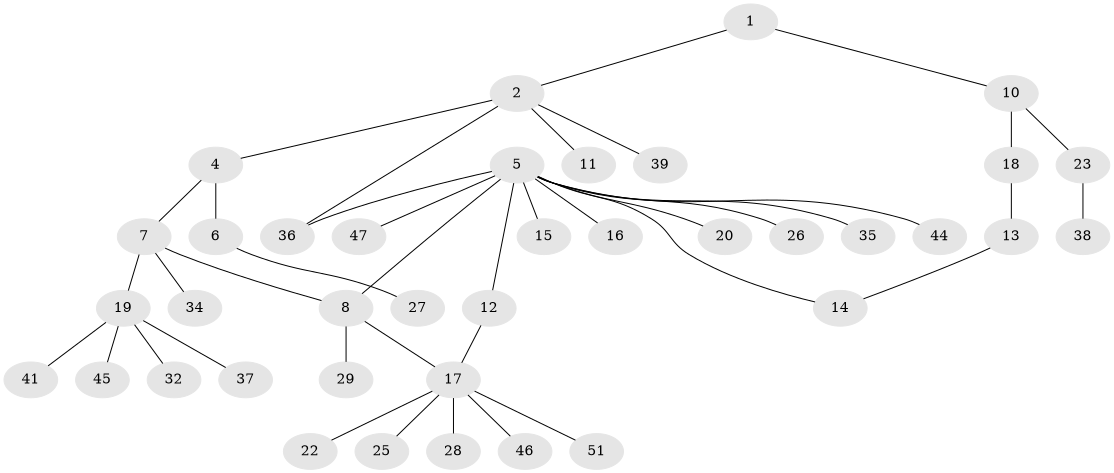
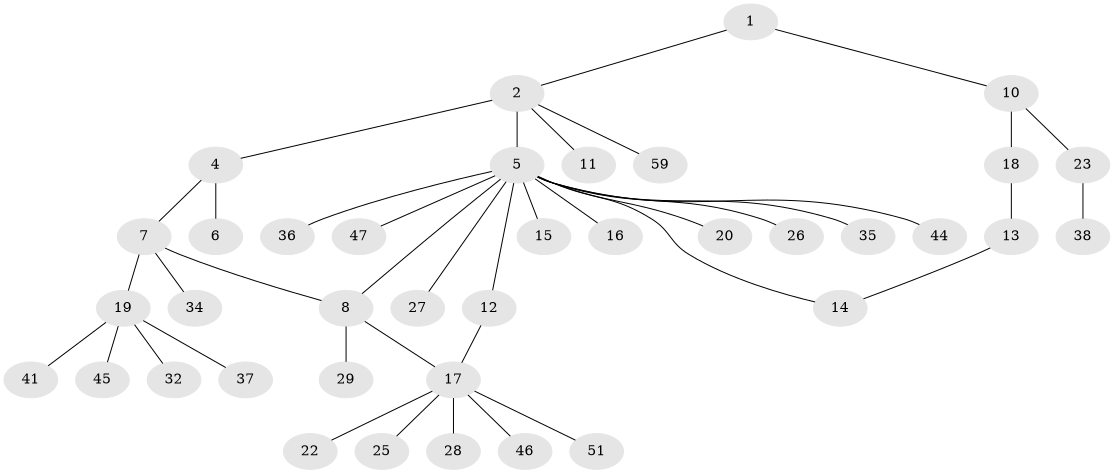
(402, 165) -> (517, 129)
(660, 165) -> (660, 165)
(317, 272) -> (467, 237)
